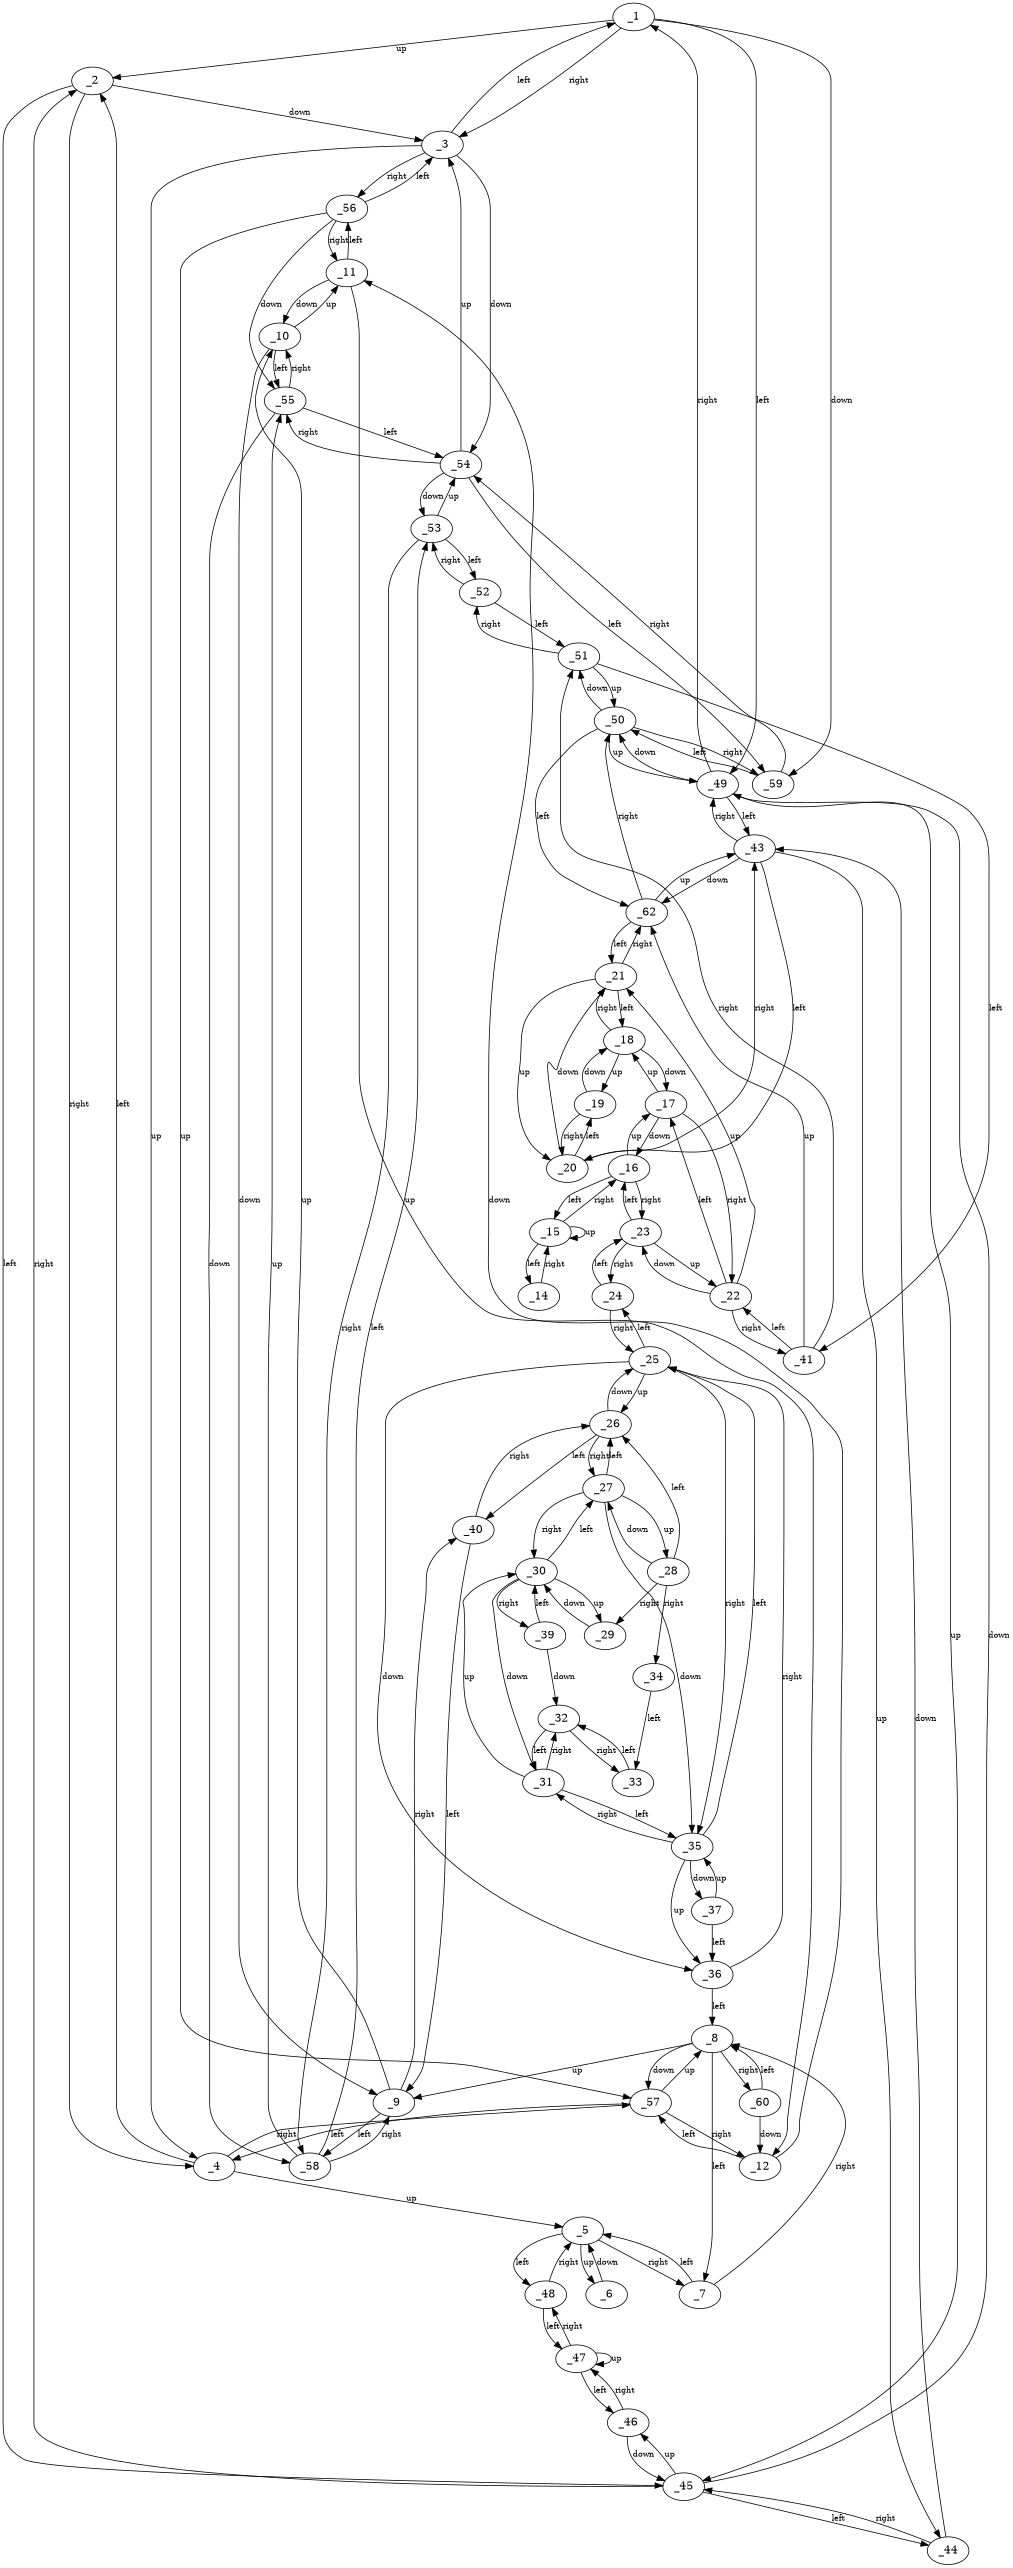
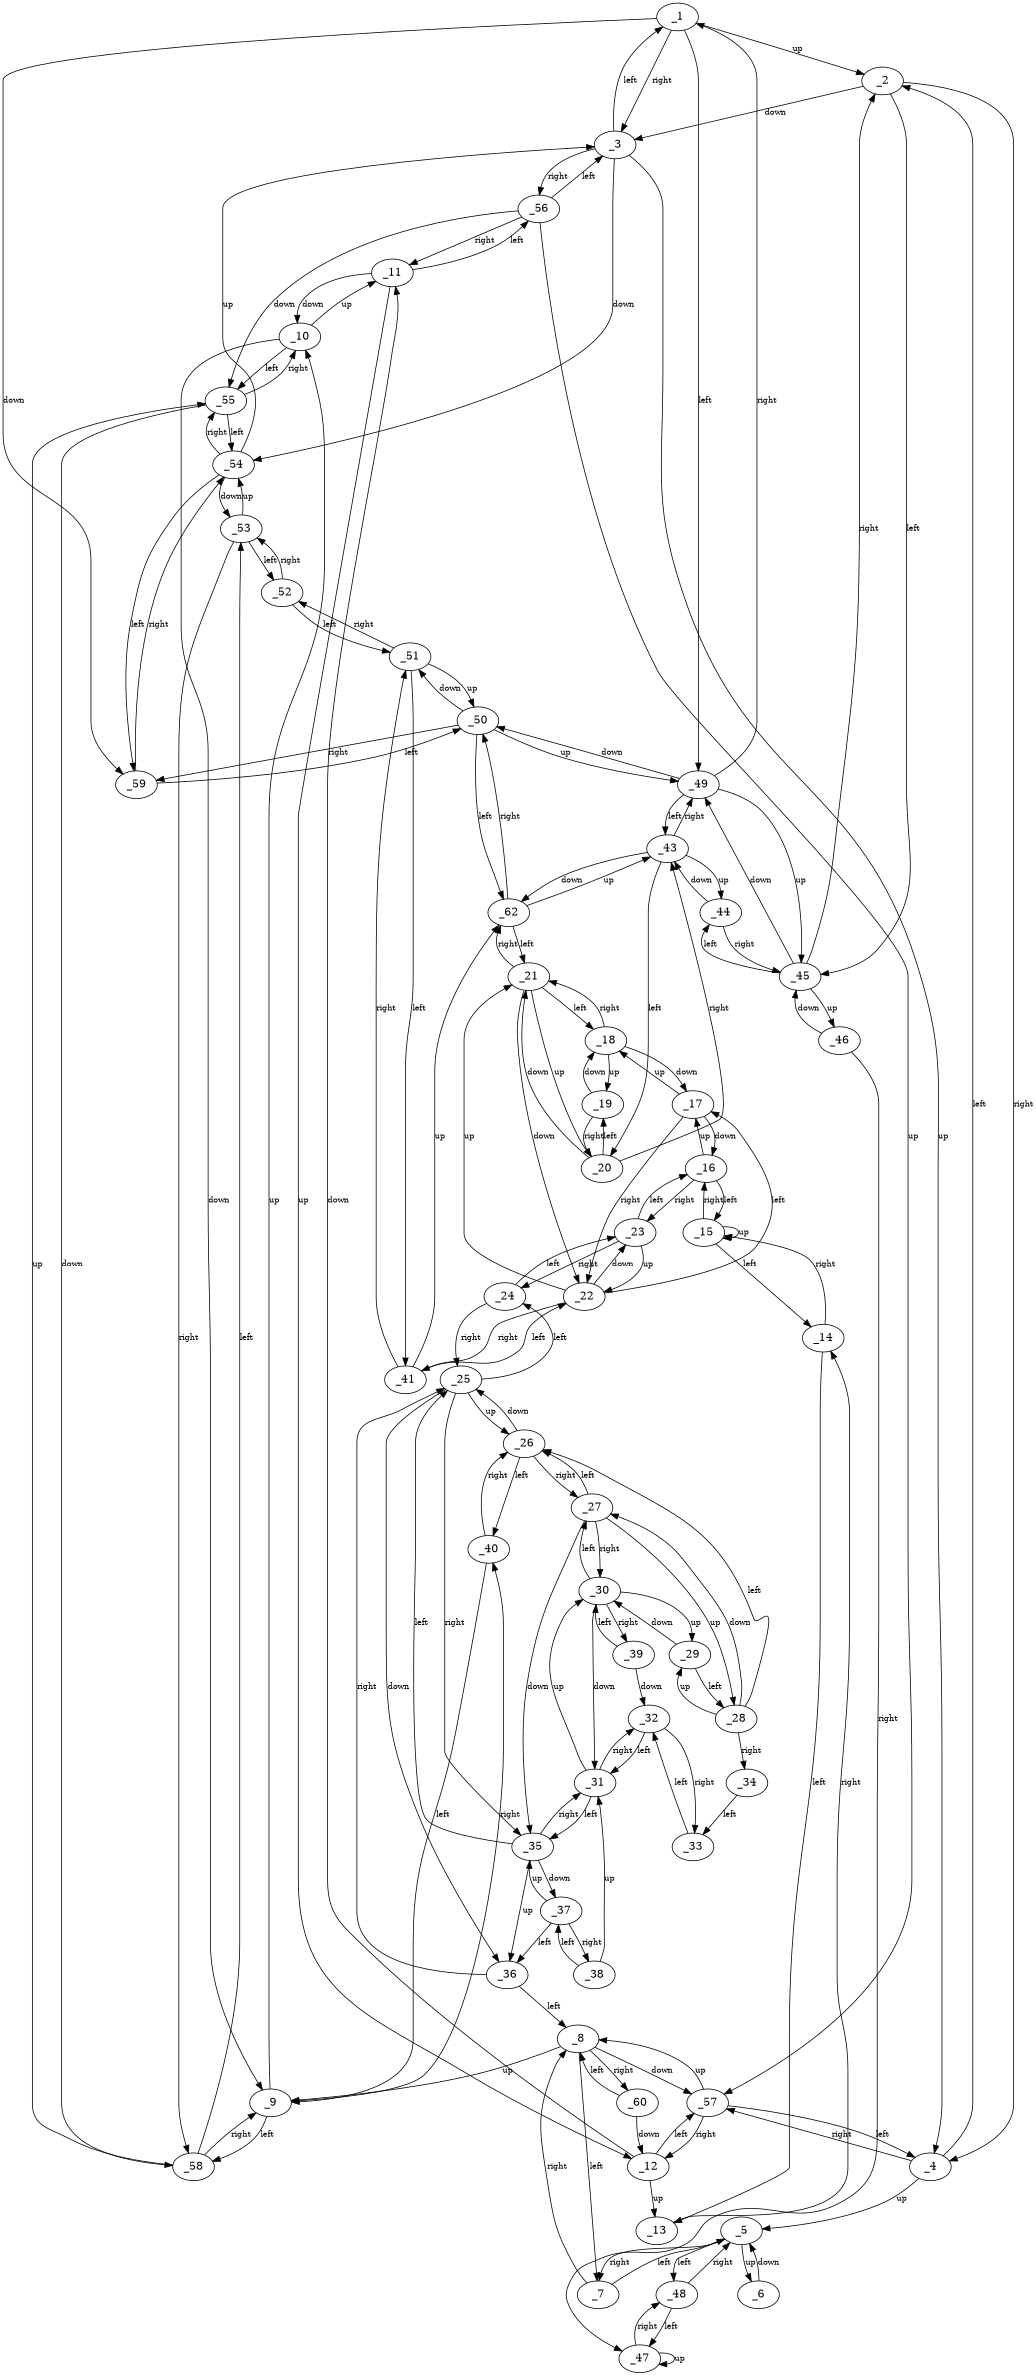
none -> (532, 1135)
(649, 1604) -> (685, 1687)
none -> (705, 1686)
none -> (594, 1975)
none -> (657, 2231)
(591, 2392) -> none
